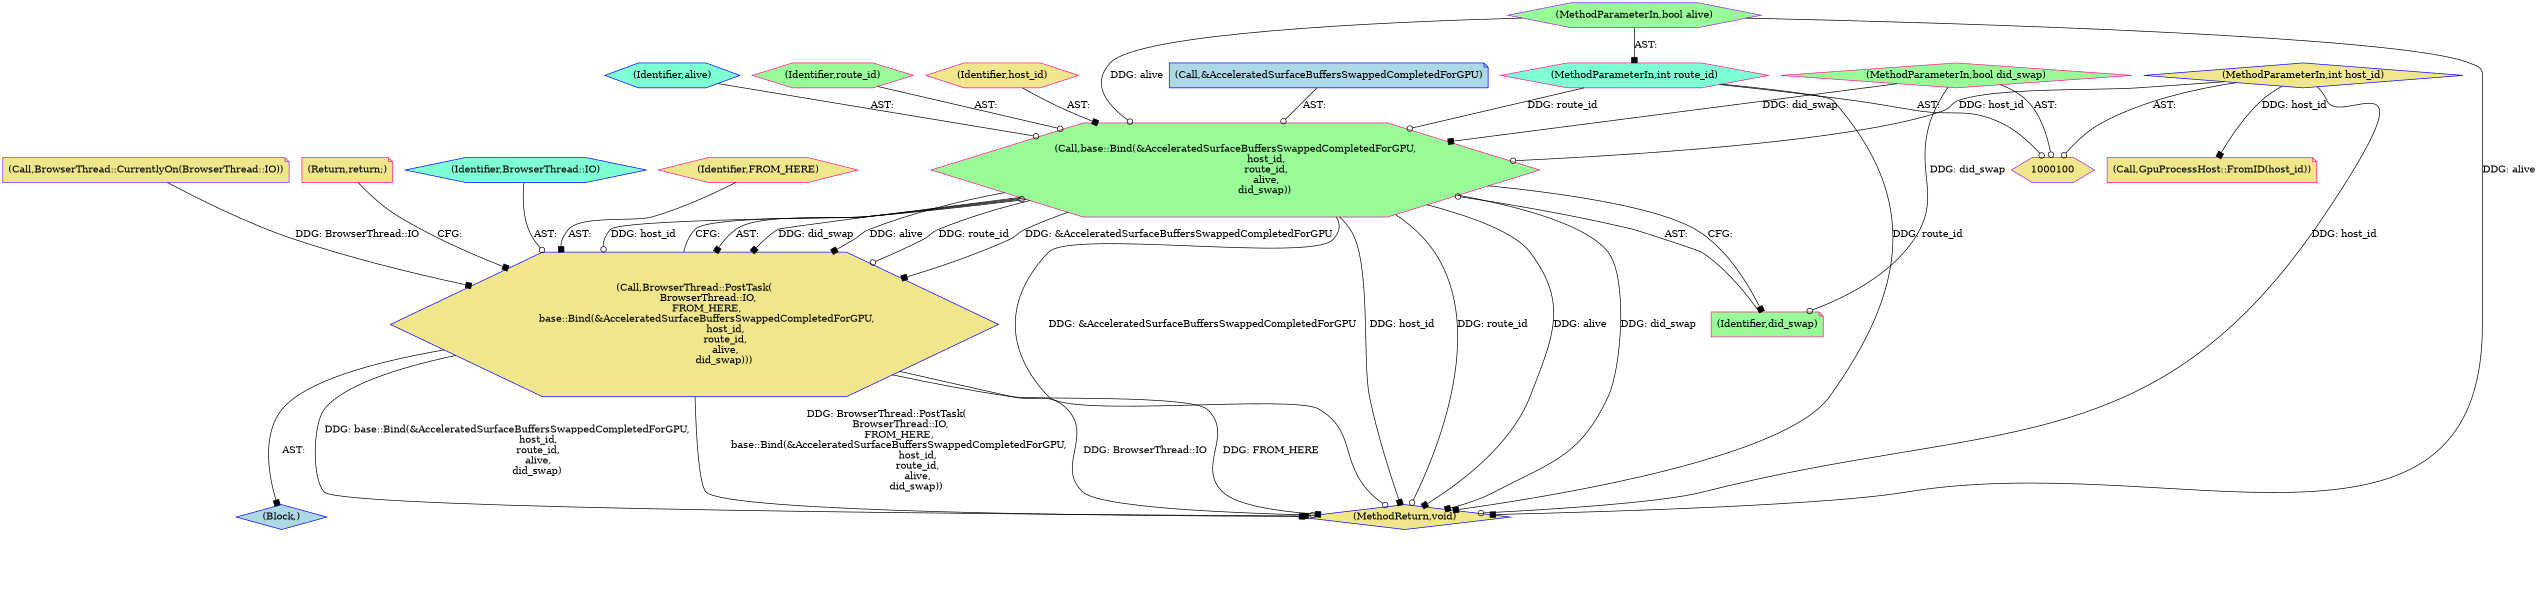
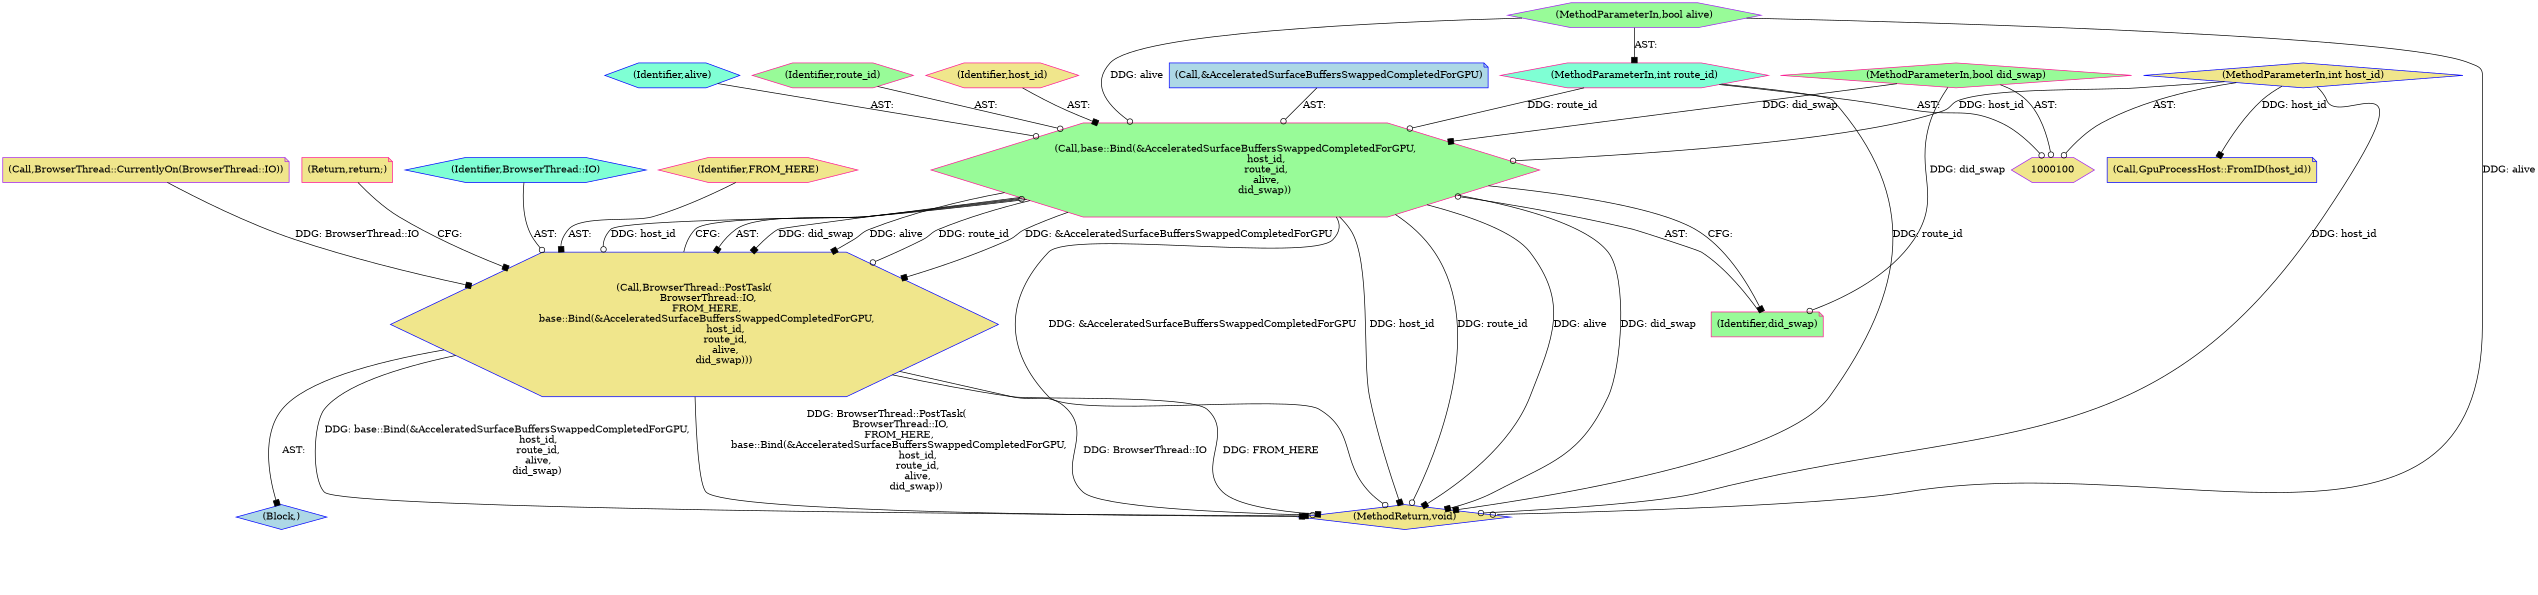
(2212, 170) -> (2212, 170)
(2475, 370) -> (2475, 370)
